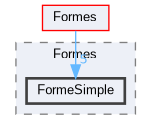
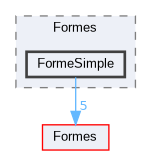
(76, 51) -> (76, 96)
